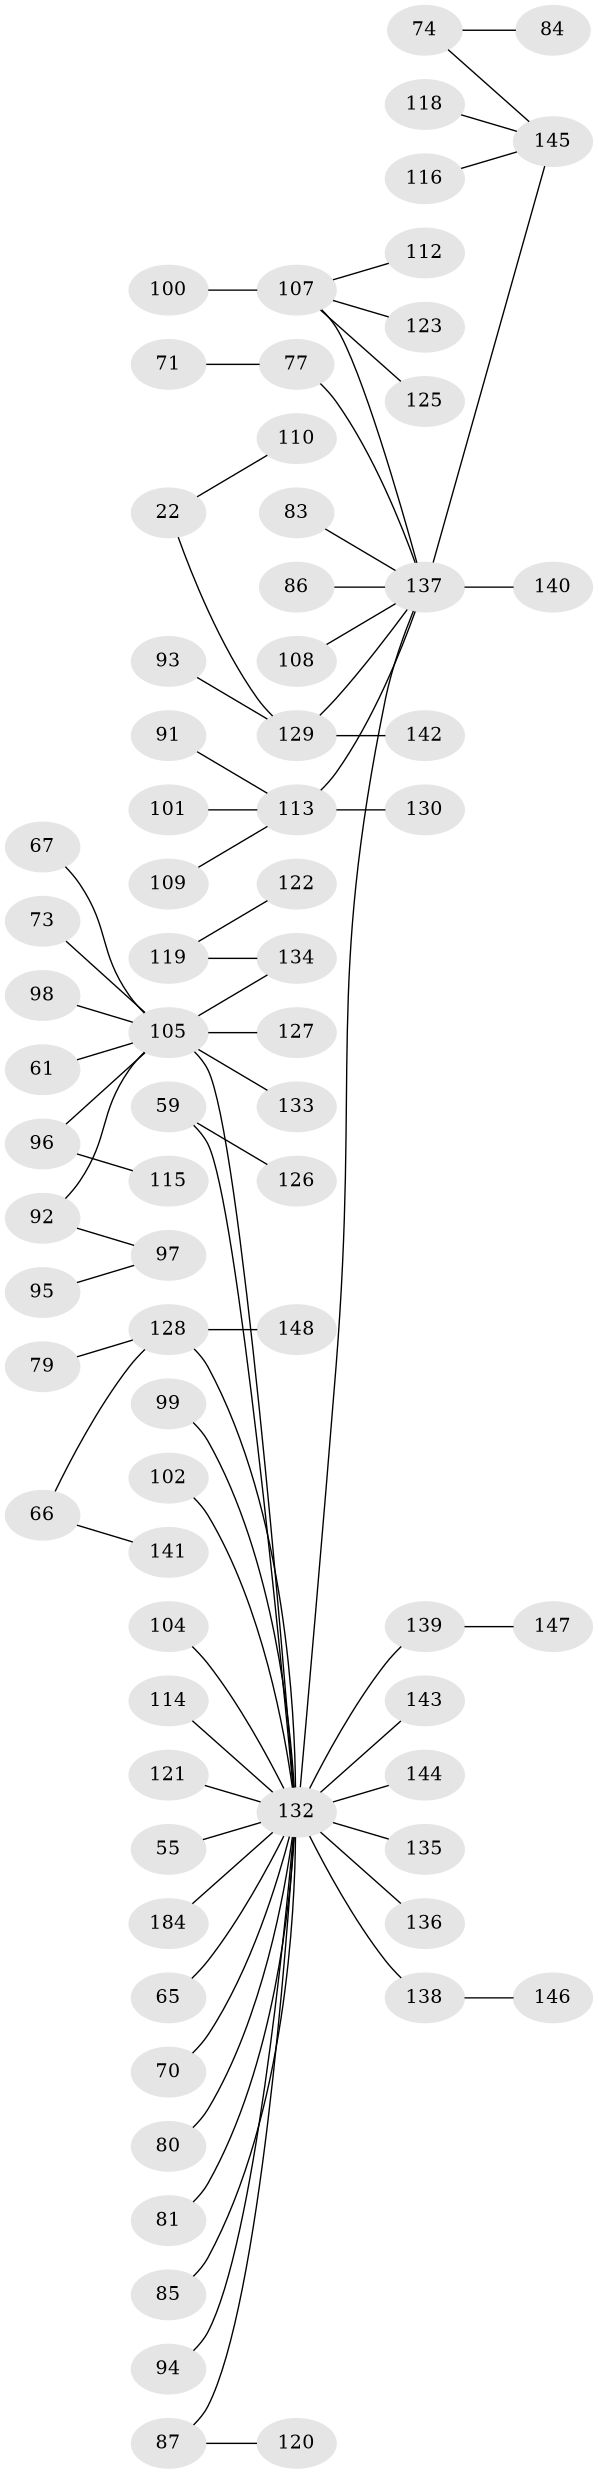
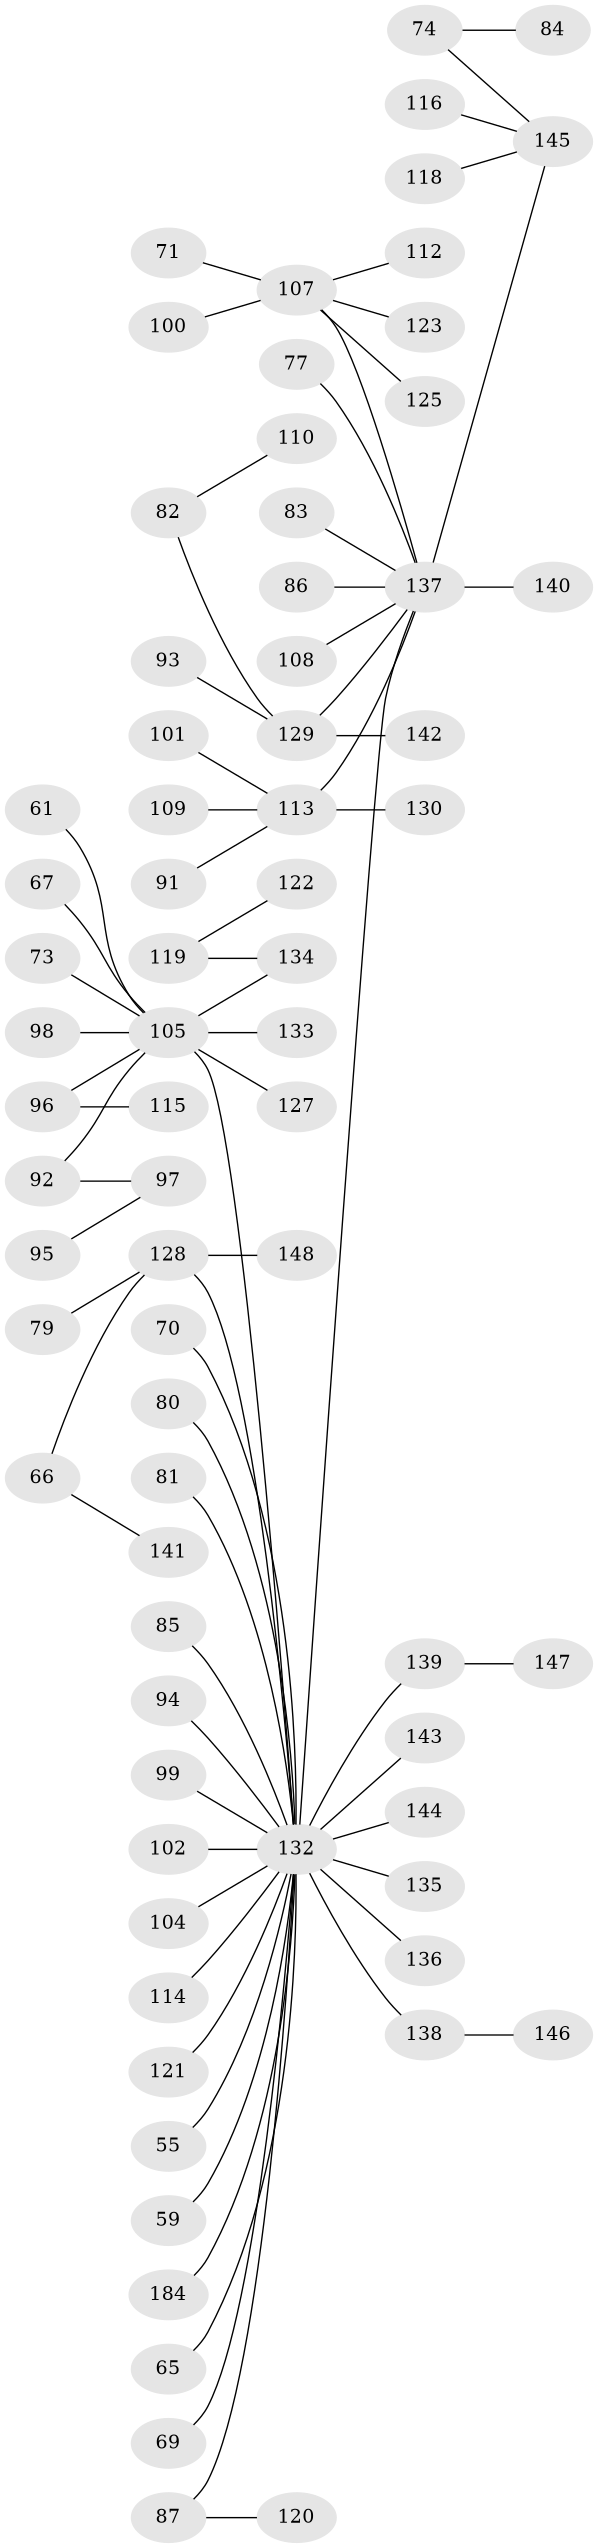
(233, 364) -> (232, 271)
(169, 513) -> (169, 513)
(297, 1181) -> none
none -> (169, 2443)
